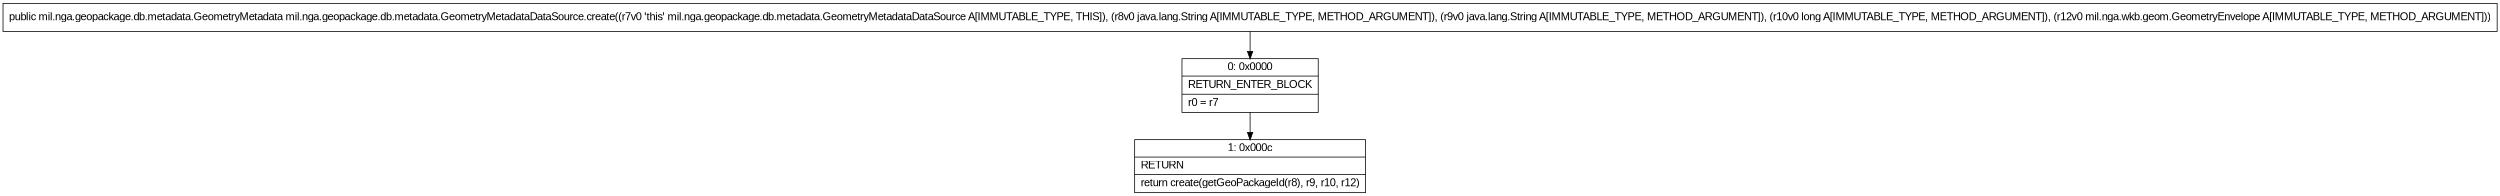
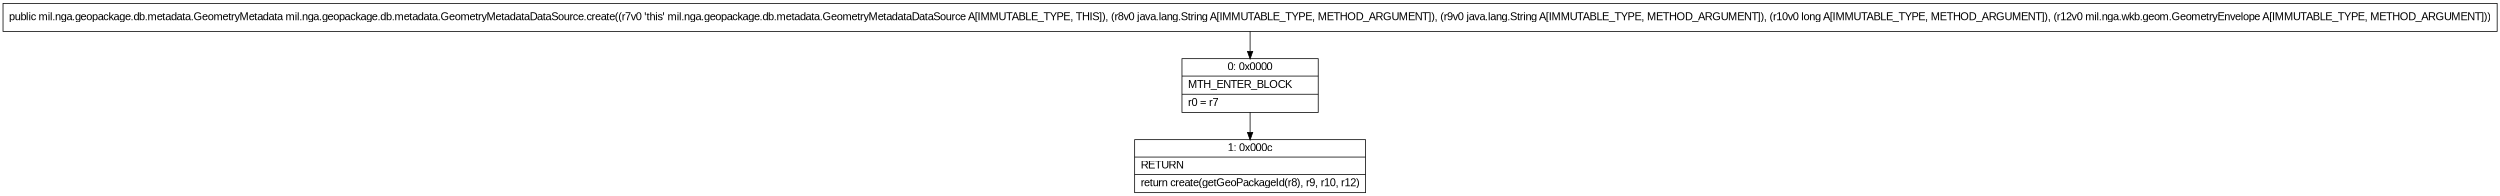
(1250, 85) -> (1240, 85)
